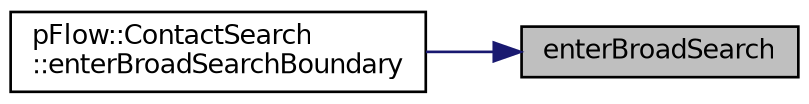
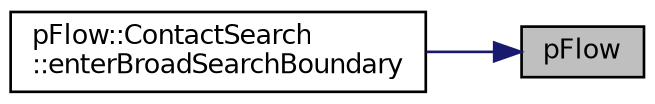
(660, 52) -> (583, 52)
